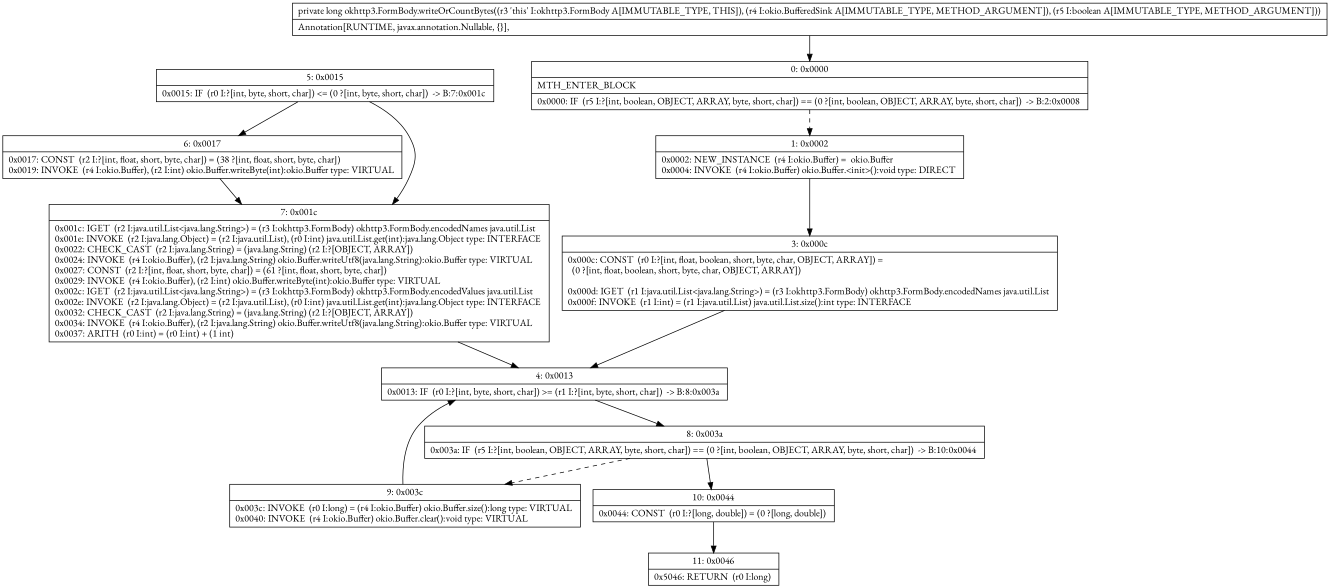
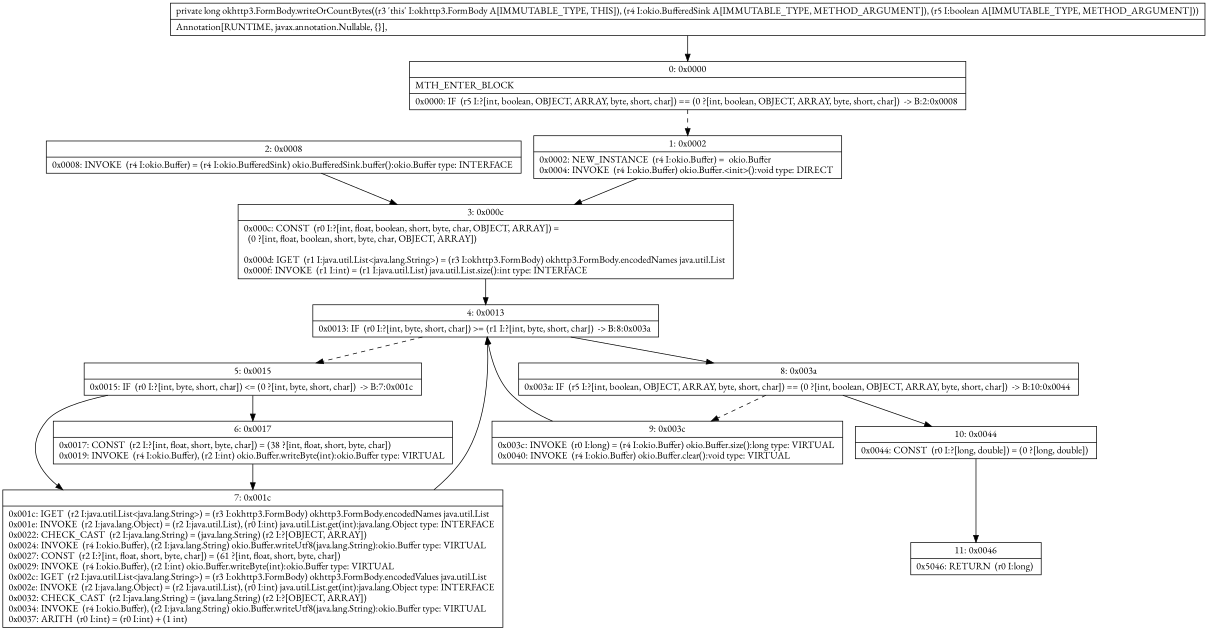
none -> (284, 157)
none -> (373, 349)
